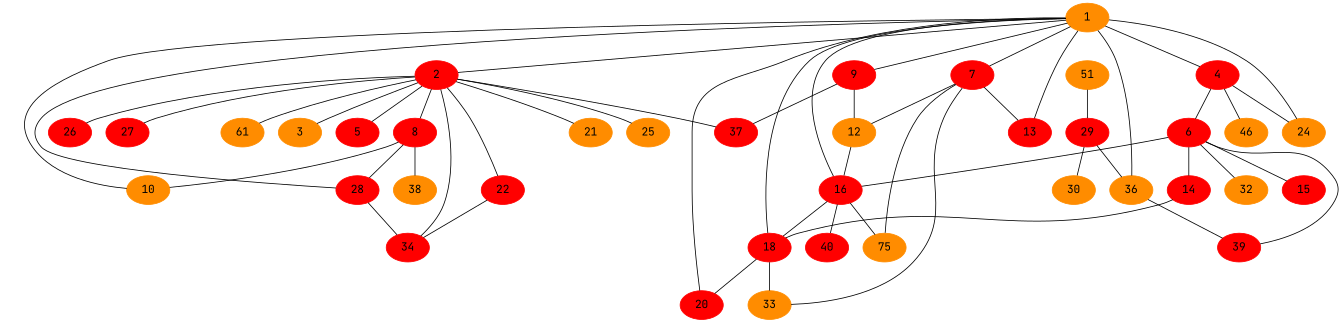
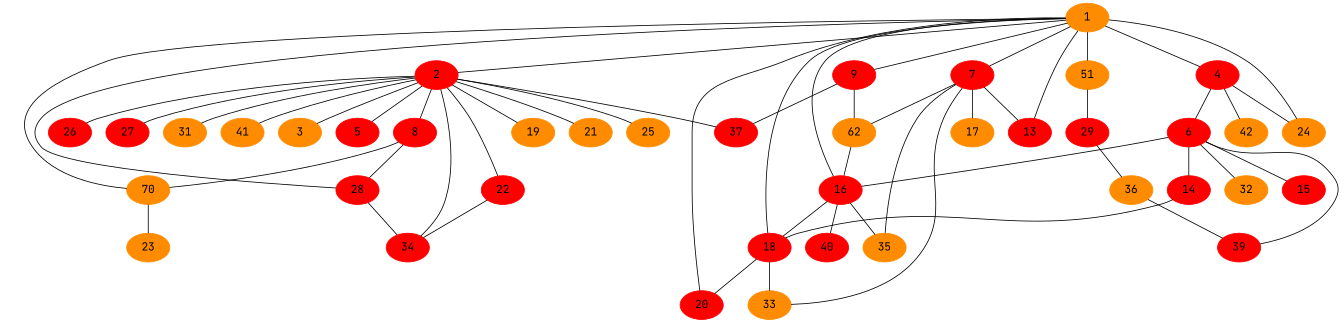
(1126, 100) -> (1087, 46)
none -> (185, 133)
(242, 133) -> (242, 133)
none -> (533, 133)
(854, 133) -> (854, 133)
none -> (972, 133)
(1246, 133) -> (1246, 133)
(148, 190) -> (148, 190)
(415, 190) -> none
(1074, 190) -> none
none -> (148, 248)
(885, 248) -> (885, 248)
